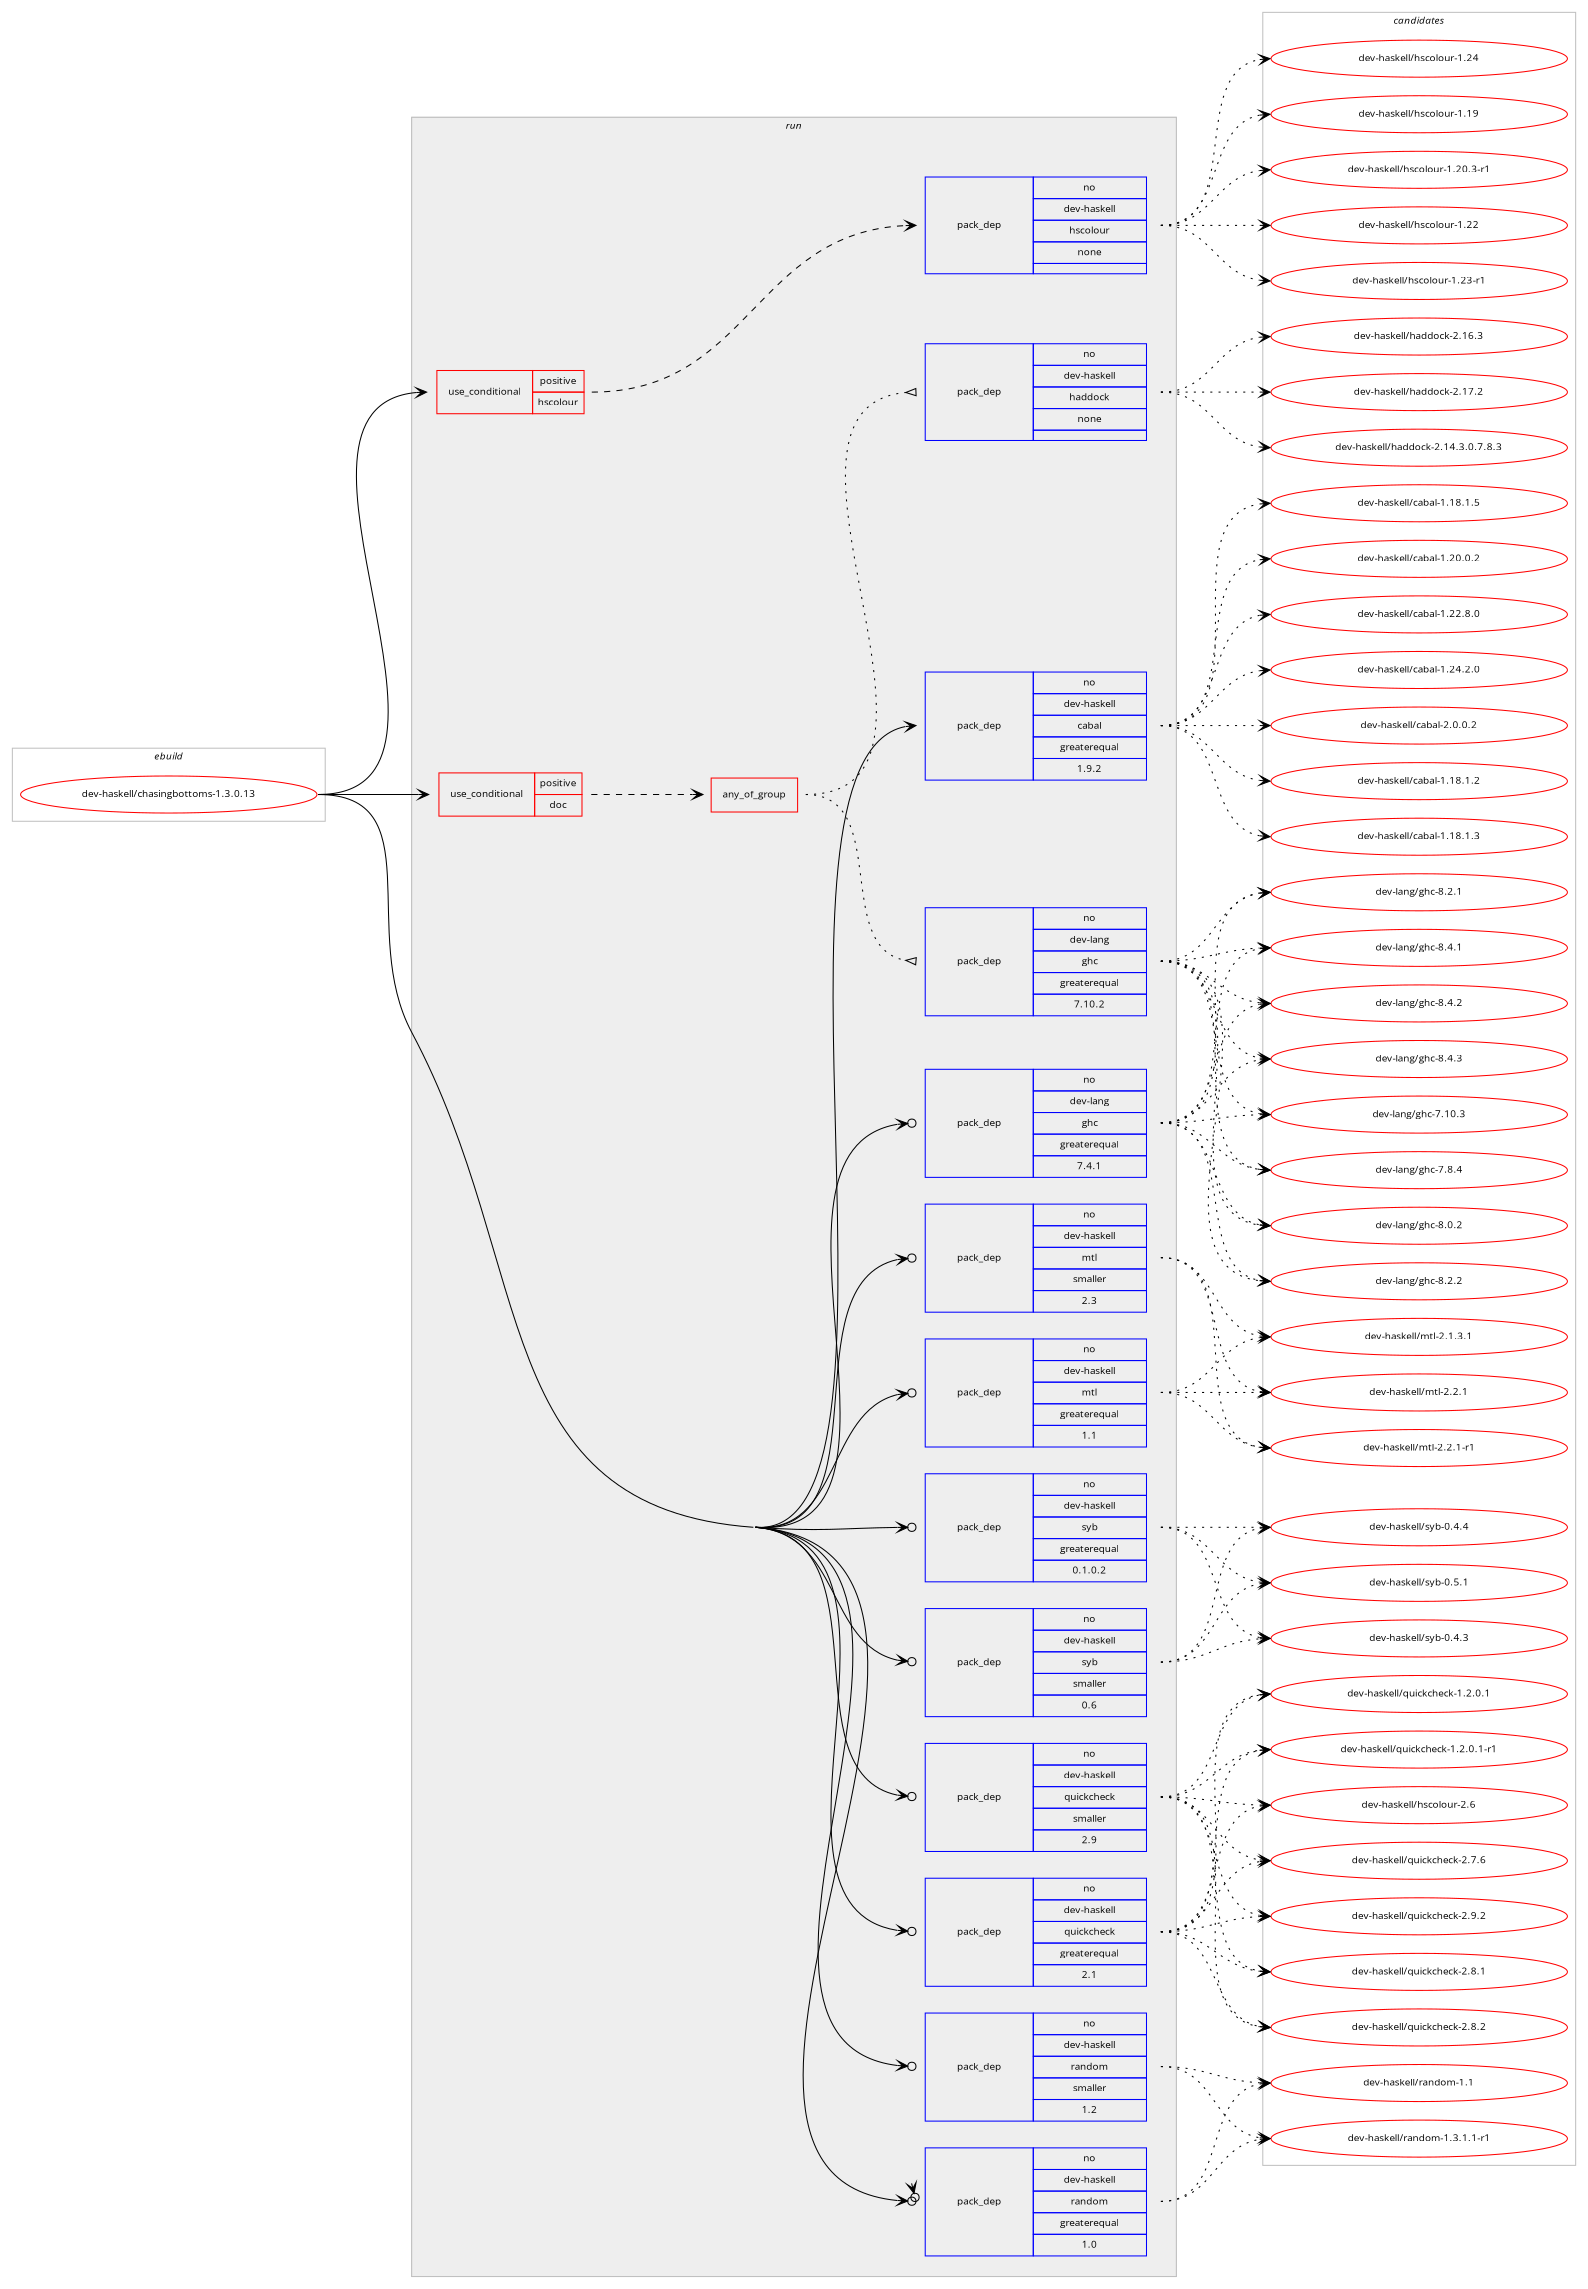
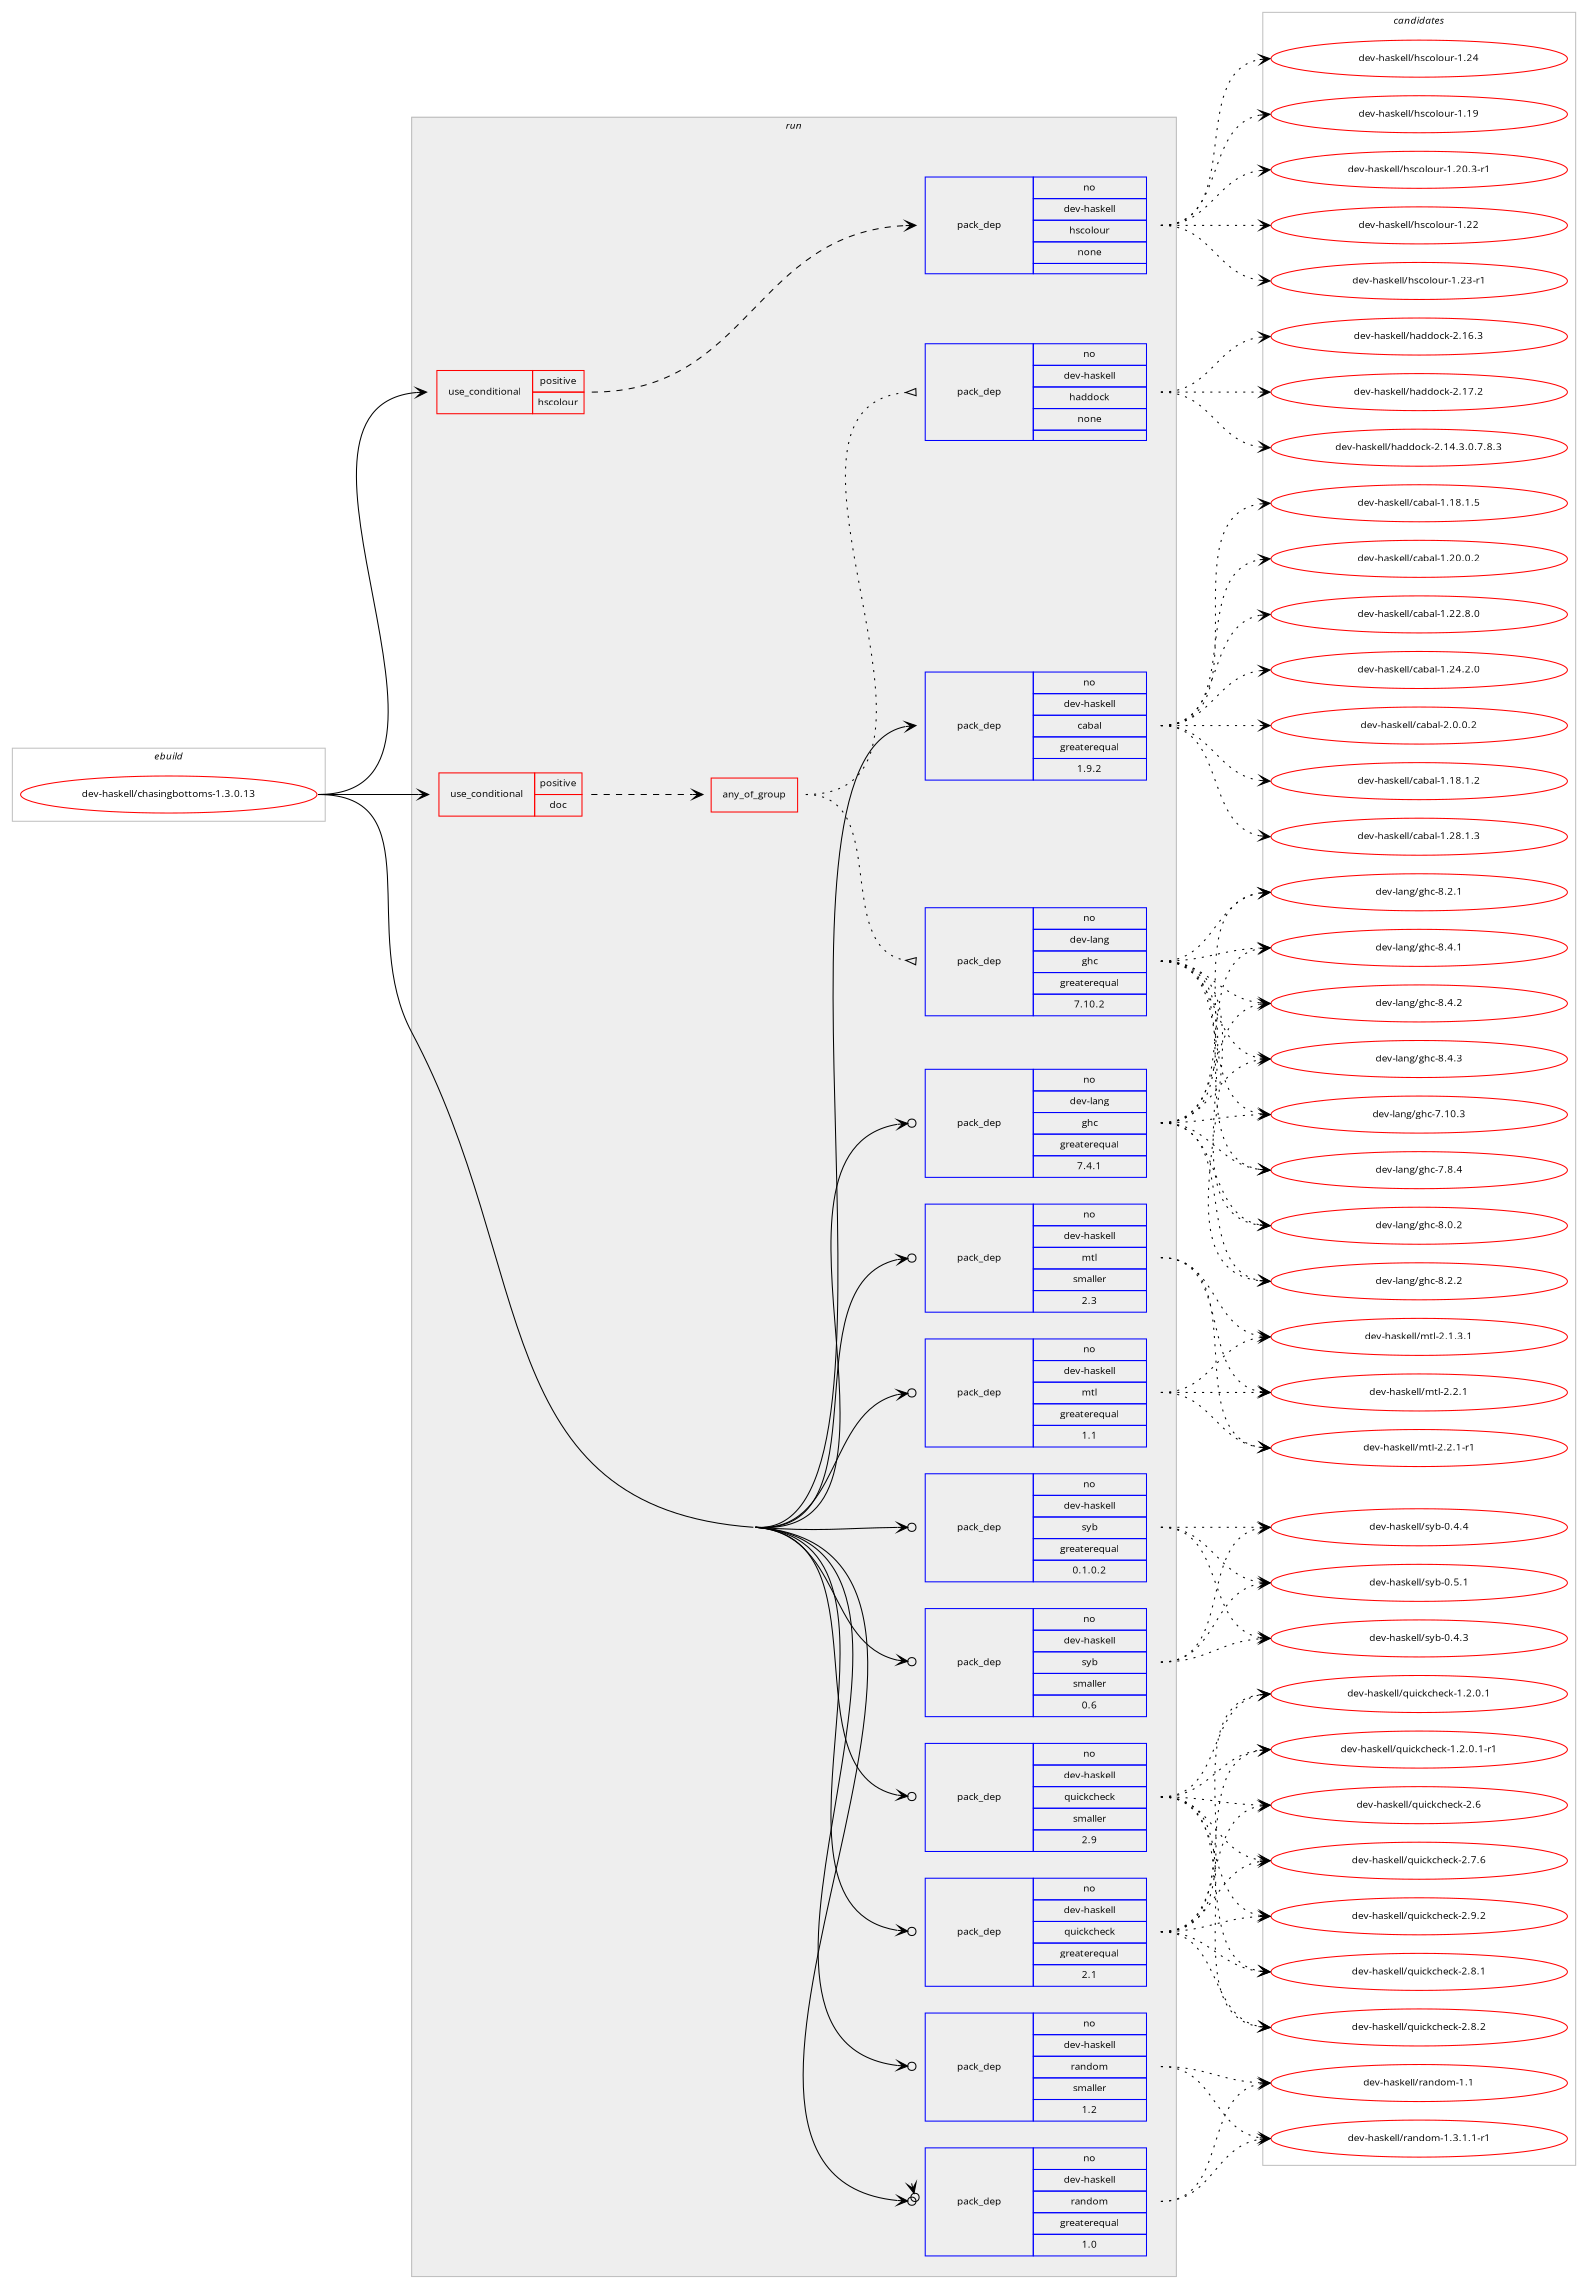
(1419, 837) -> (1419, 837)
(1419, 1805) -> (1419, 1805)
